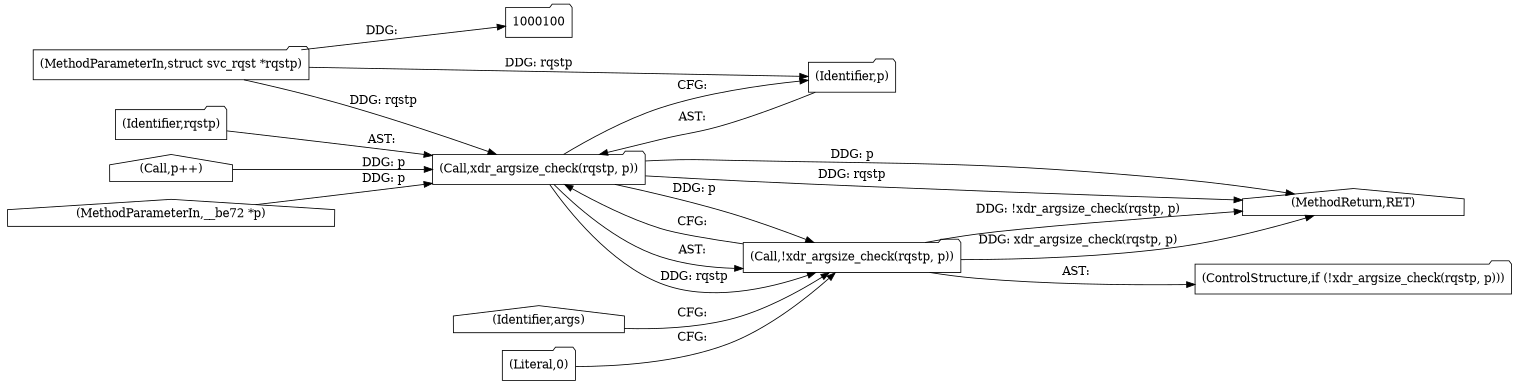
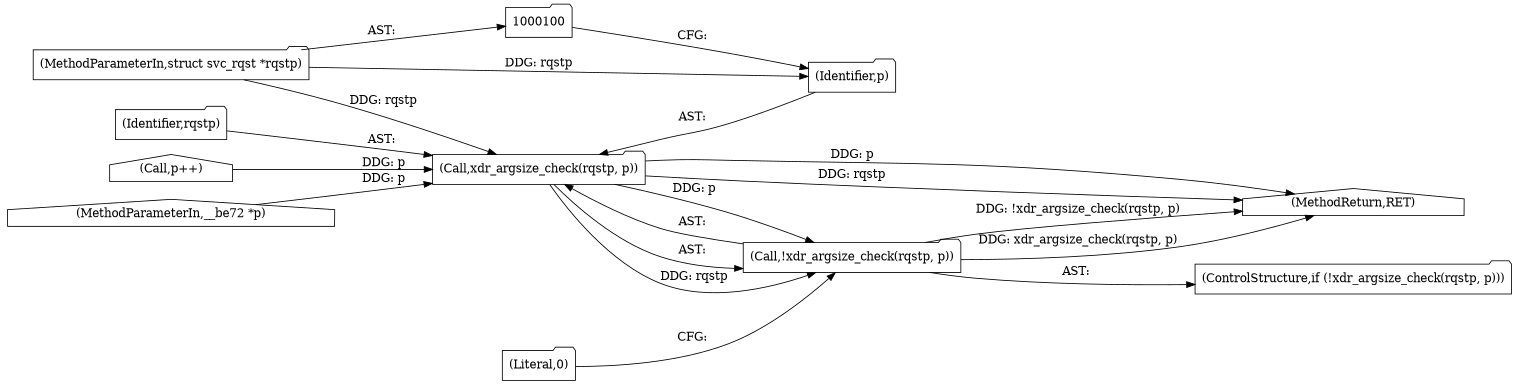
(384, 31) -> (384, 31)
(677, 103) -> (686, 46)
(694, 222) -> (694, 222)
(539, 321) -> none
